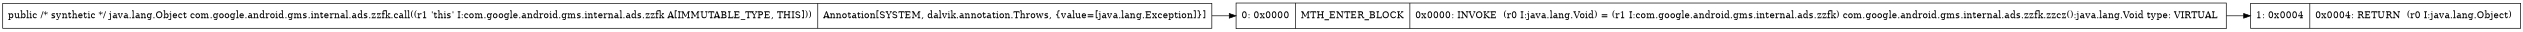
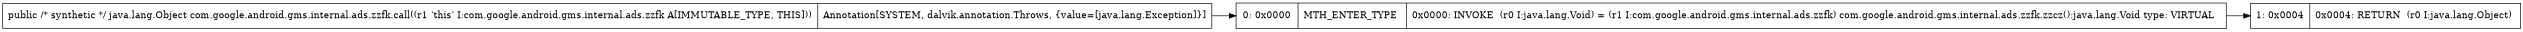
(1353, 15) -> (1351, 15)
